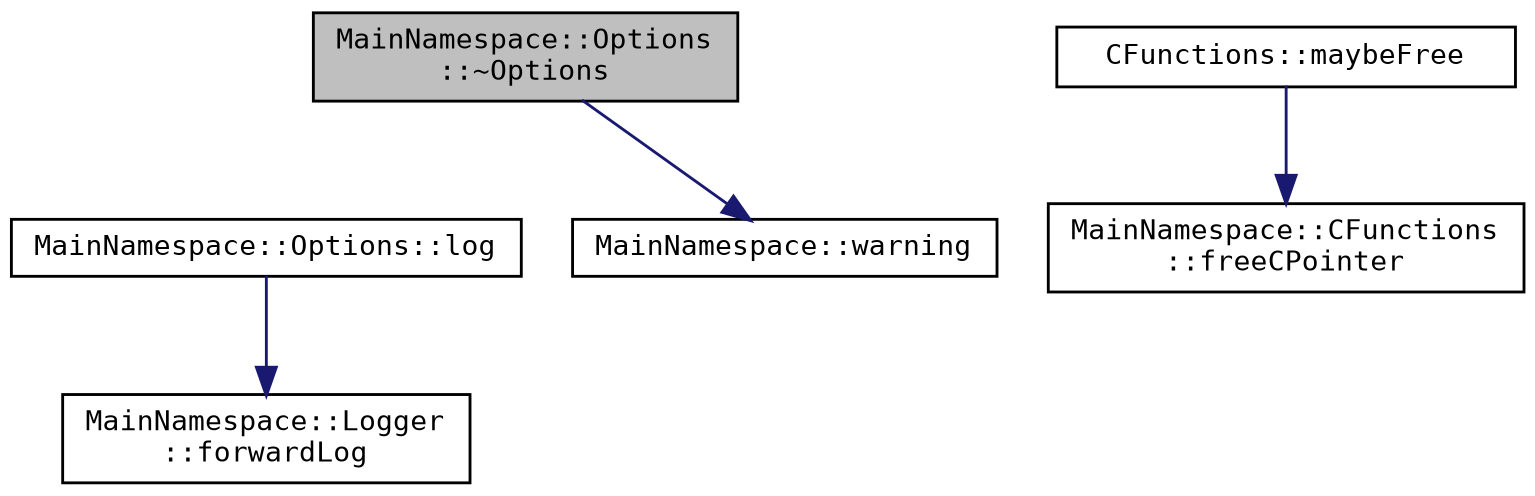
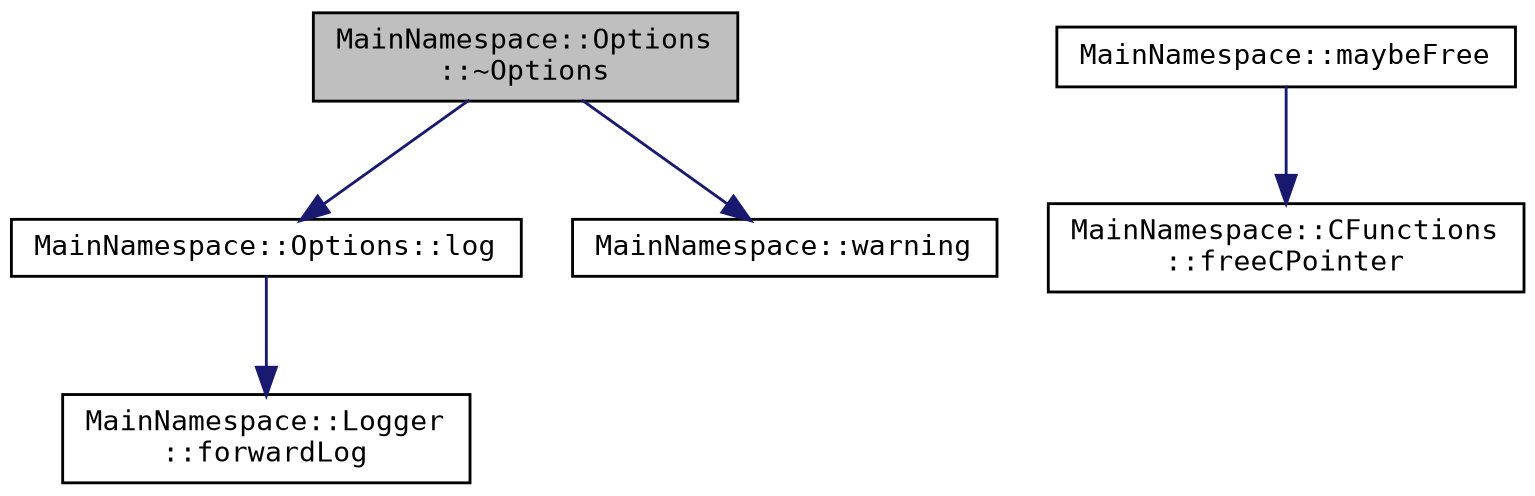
(1286, 57) -> (1286, 57)
none -> (397, 152)
